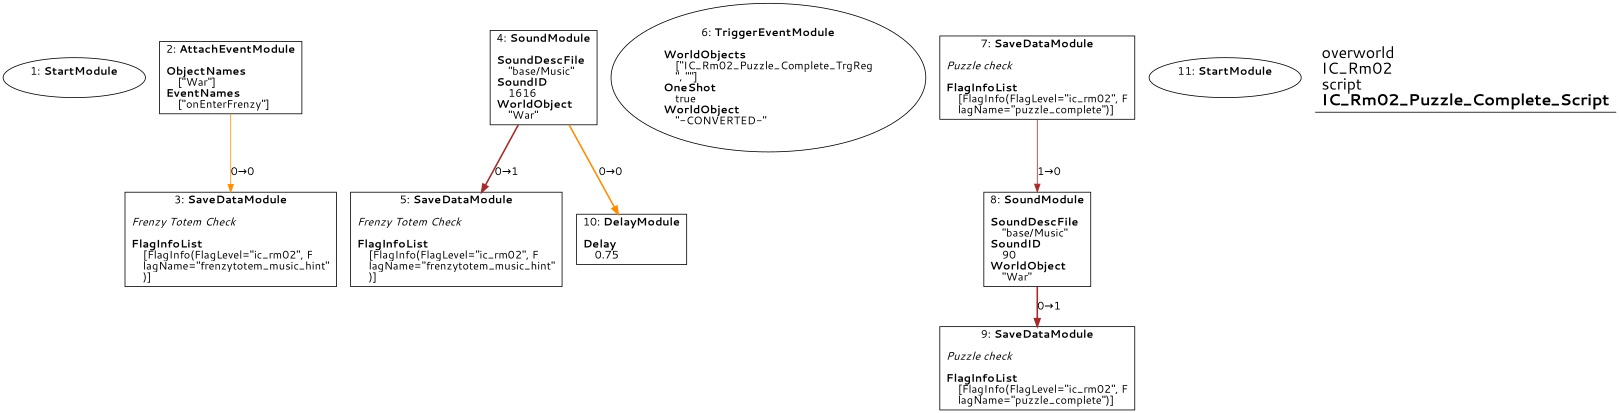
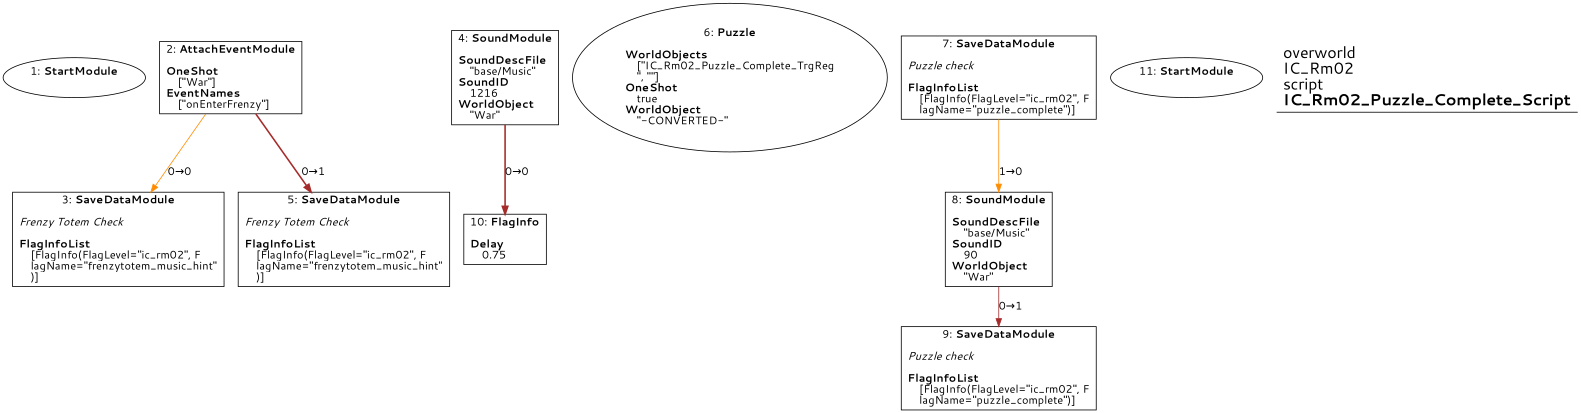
(775, 33) -> (737, 33)
(206, 71) -> (192, 71)
(517, 93) -> (478, 93)
(1037, 152) -> (999, 152)
(502, 155) -> (281, 150)
(592, 166) -> (505, 166)
(642, 222) -> (515, 222)
(1037, 303) -> (999, 303)
